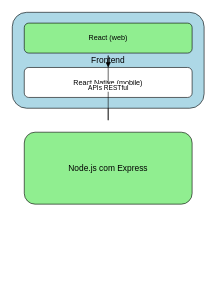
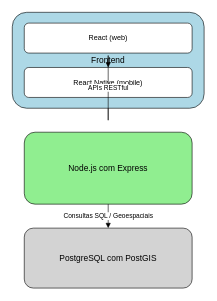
(108, 38) -> (108, 38)
none -> (108, 217)
none -> (108, 258)
